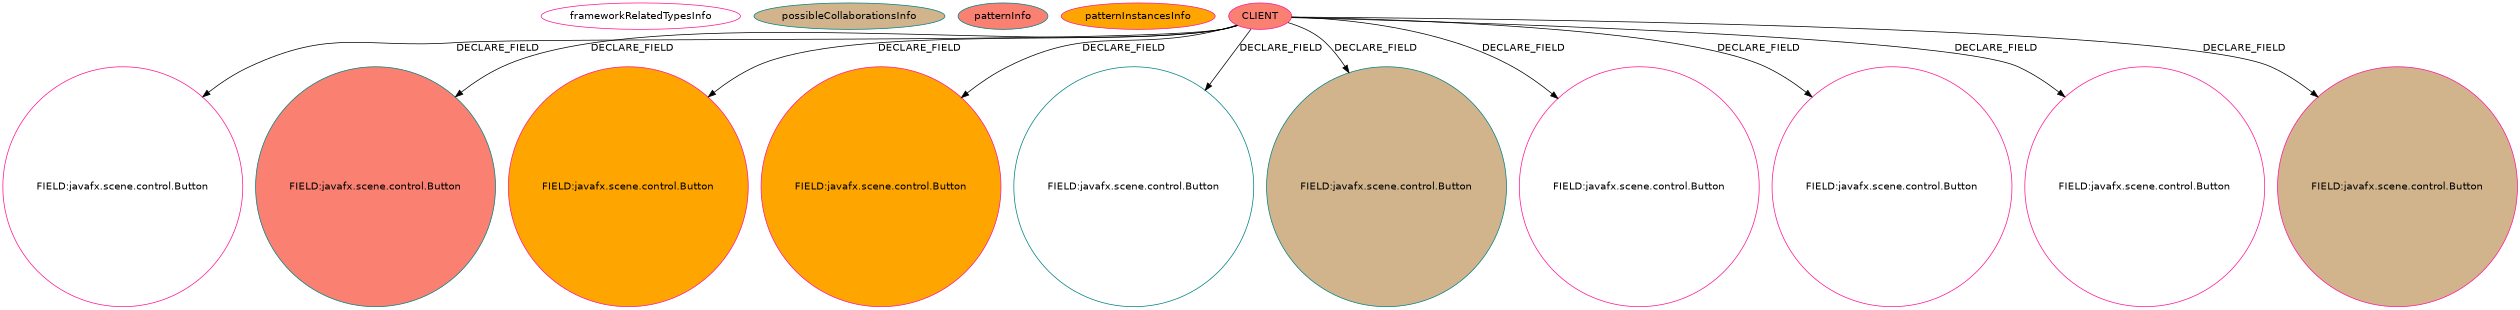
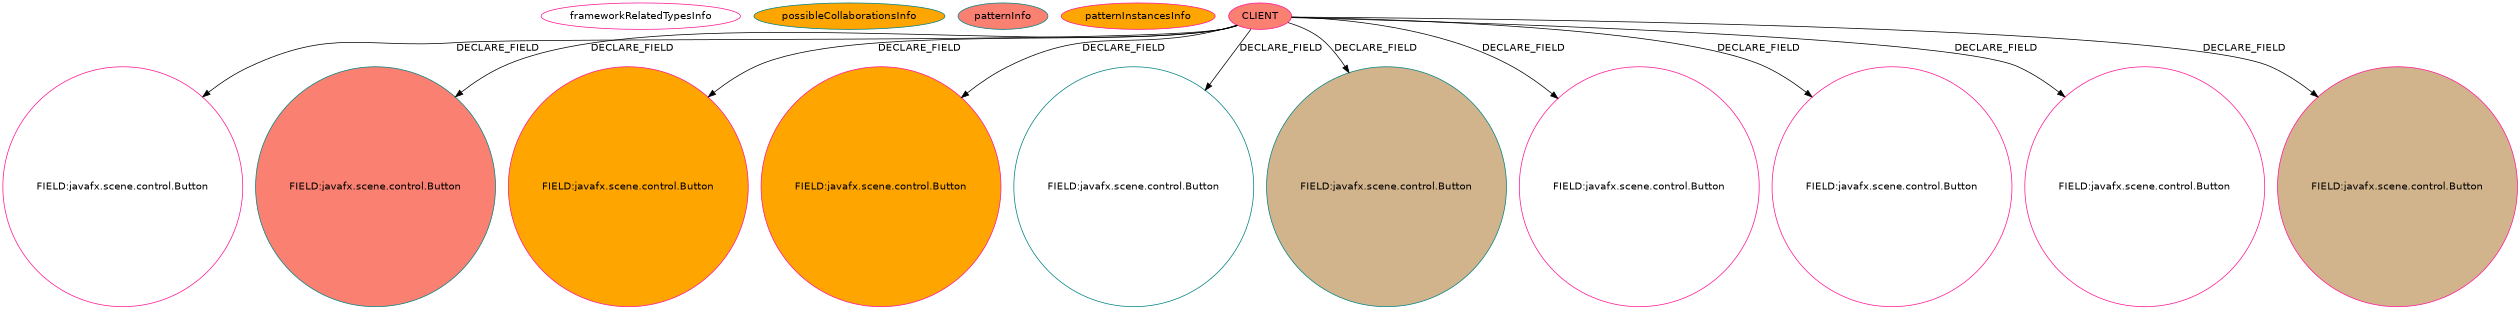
(849, 16) -> (849, 16)
